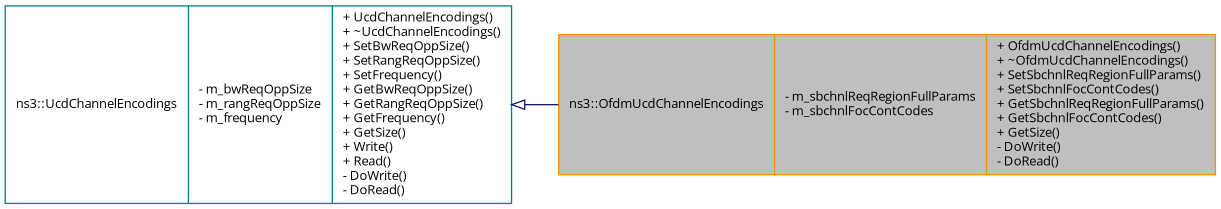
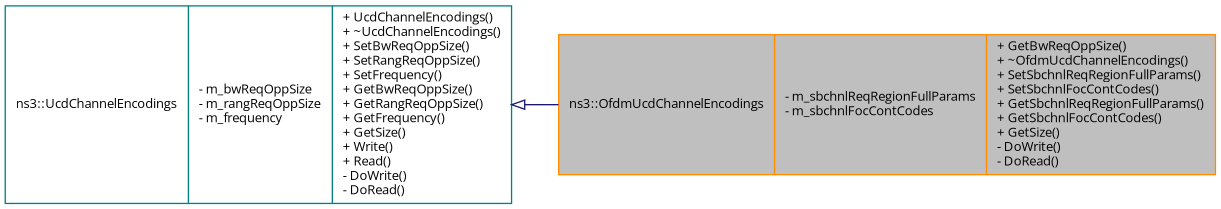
(1089, 46) -> (1062, 46)
